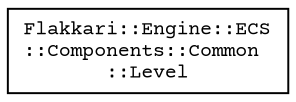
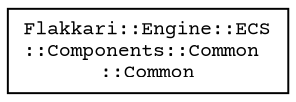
(148, 51) -> (148, 51)
